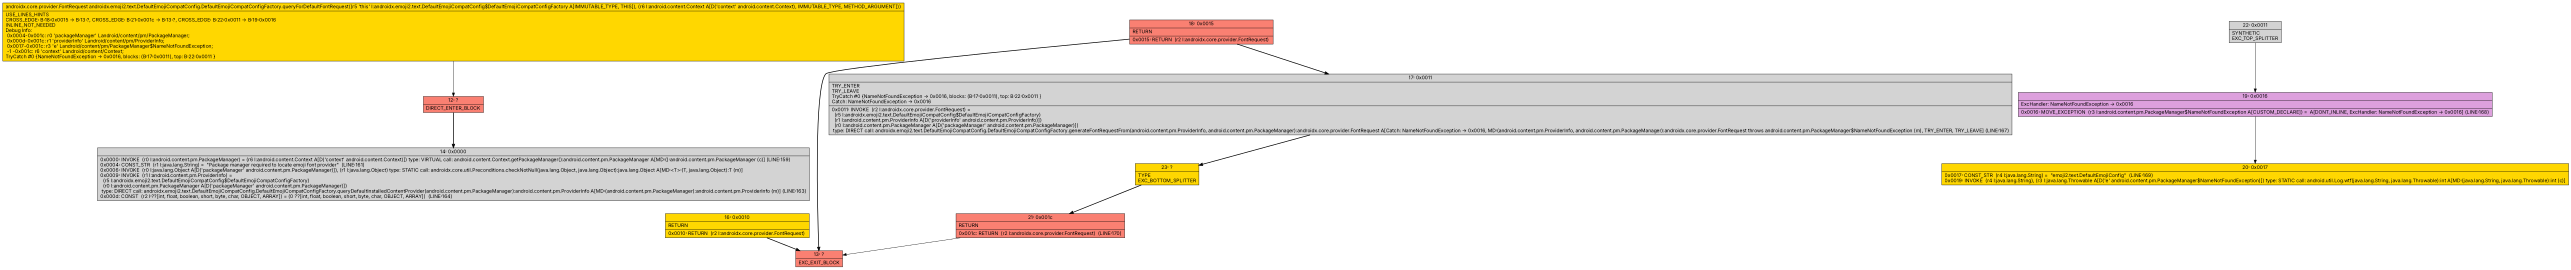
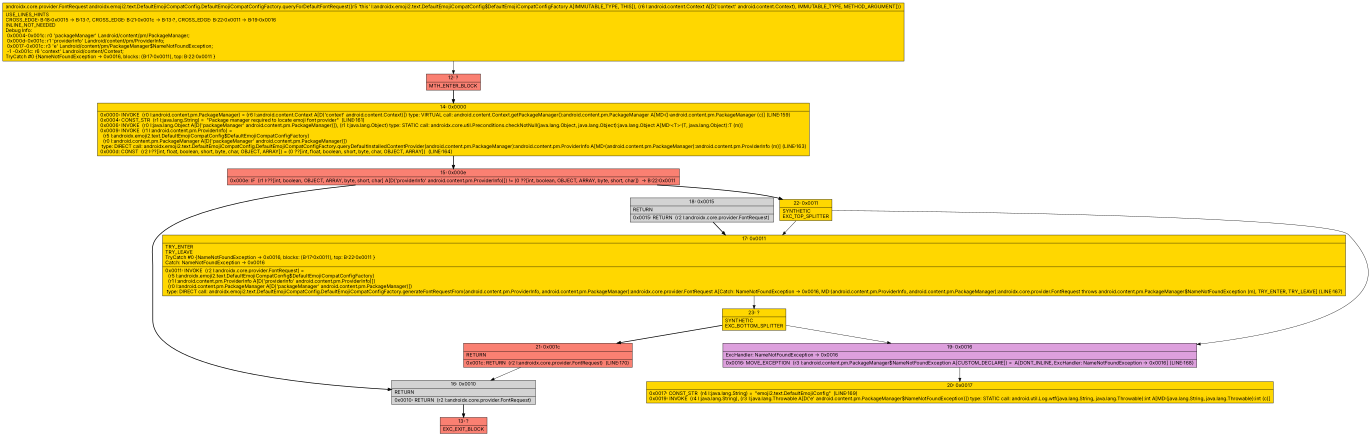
(1201, 32) -> (702, 210)
(2255, 32) -> (806, 210)
(891, 64) -> none
(1420, 104) -> (754, 265)
(453, 108) -> (453, 86)
(1256, 150) -> (754, 301)
(453, 174) -> (453, 130)
(1144, 176) -> (739, 321)
none -> (453, 177)
(737, 226) -> (464, 392)
none -> (791, 227)
(903, 246) -> (507, 373)
none -> (837, 334)
